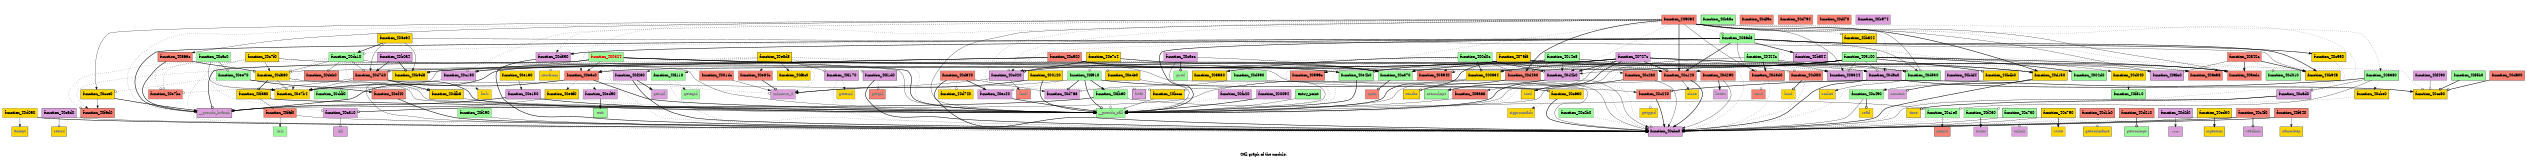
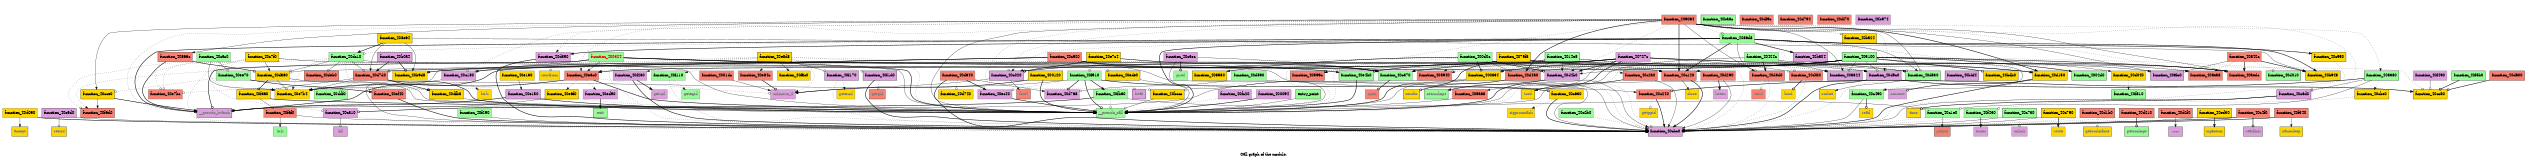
(1655, 66) -> none
(1925, 85) -> (2022, 78)
(2176, 113) -> (2176, 113)
